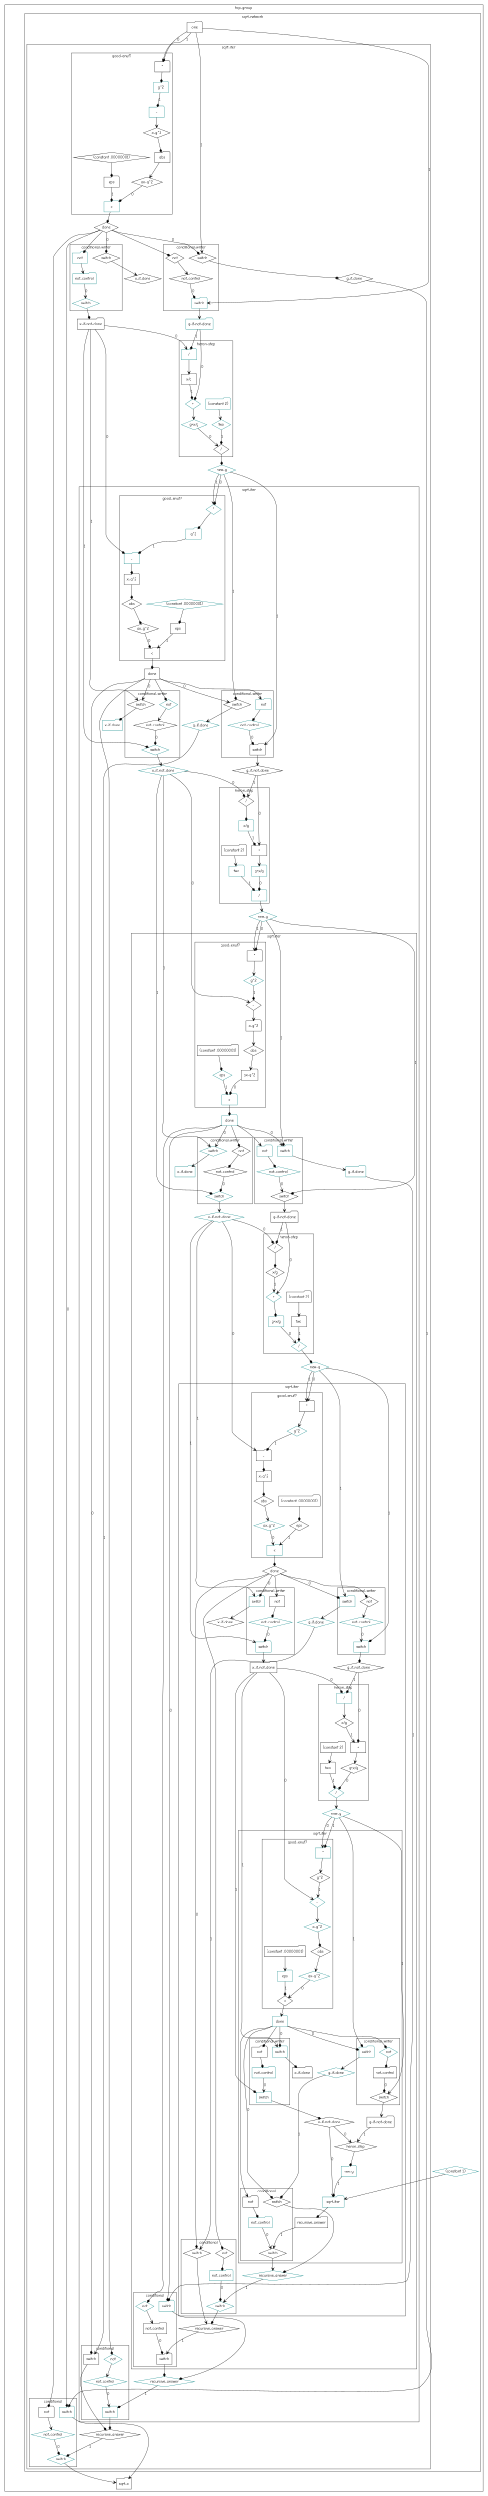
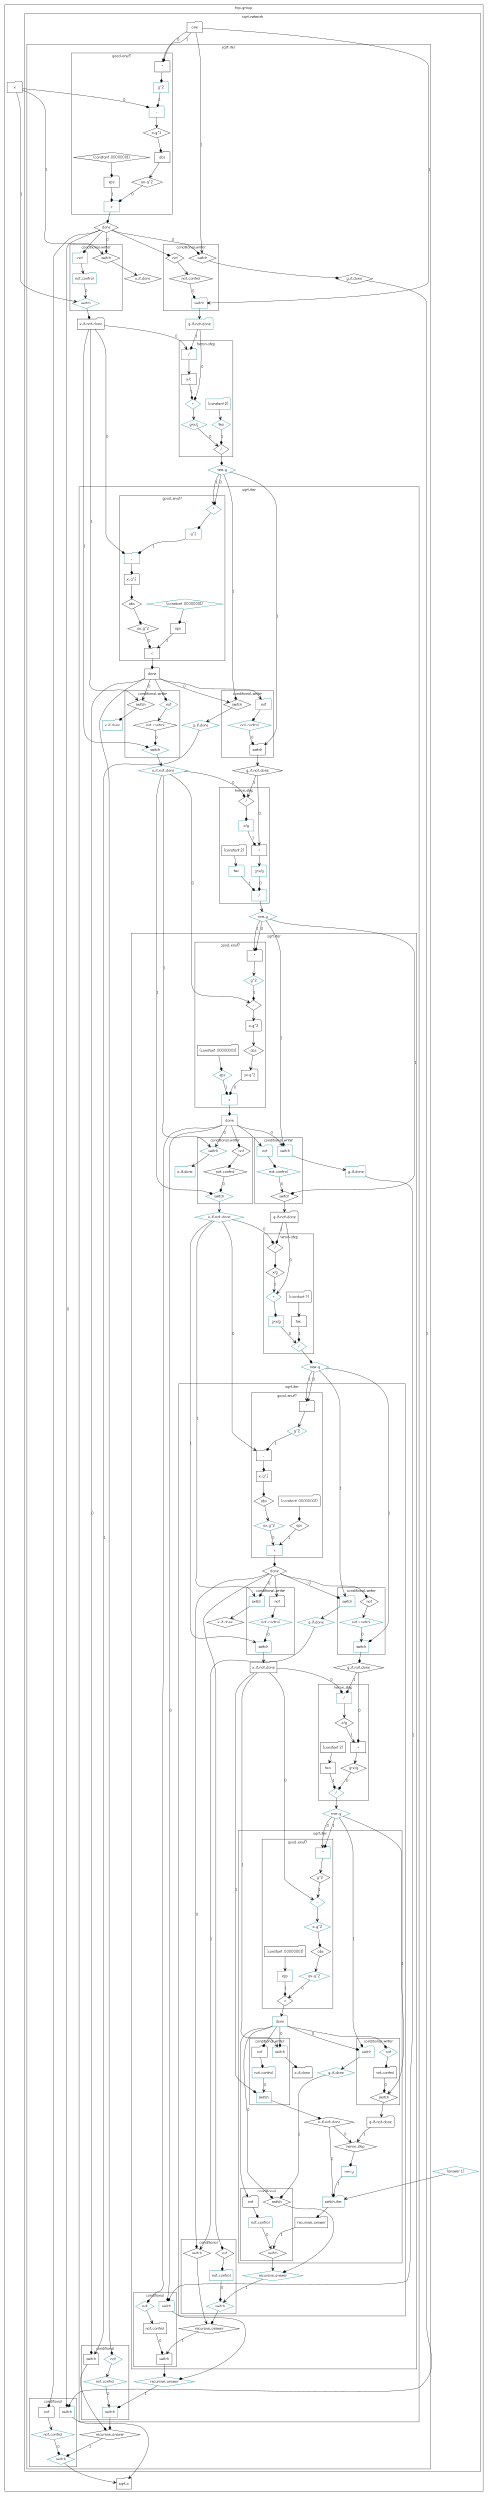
none -> (15, 88)
(456, 2171) -> (456, 2171)
(333, 2202) -> (333, 2202)
